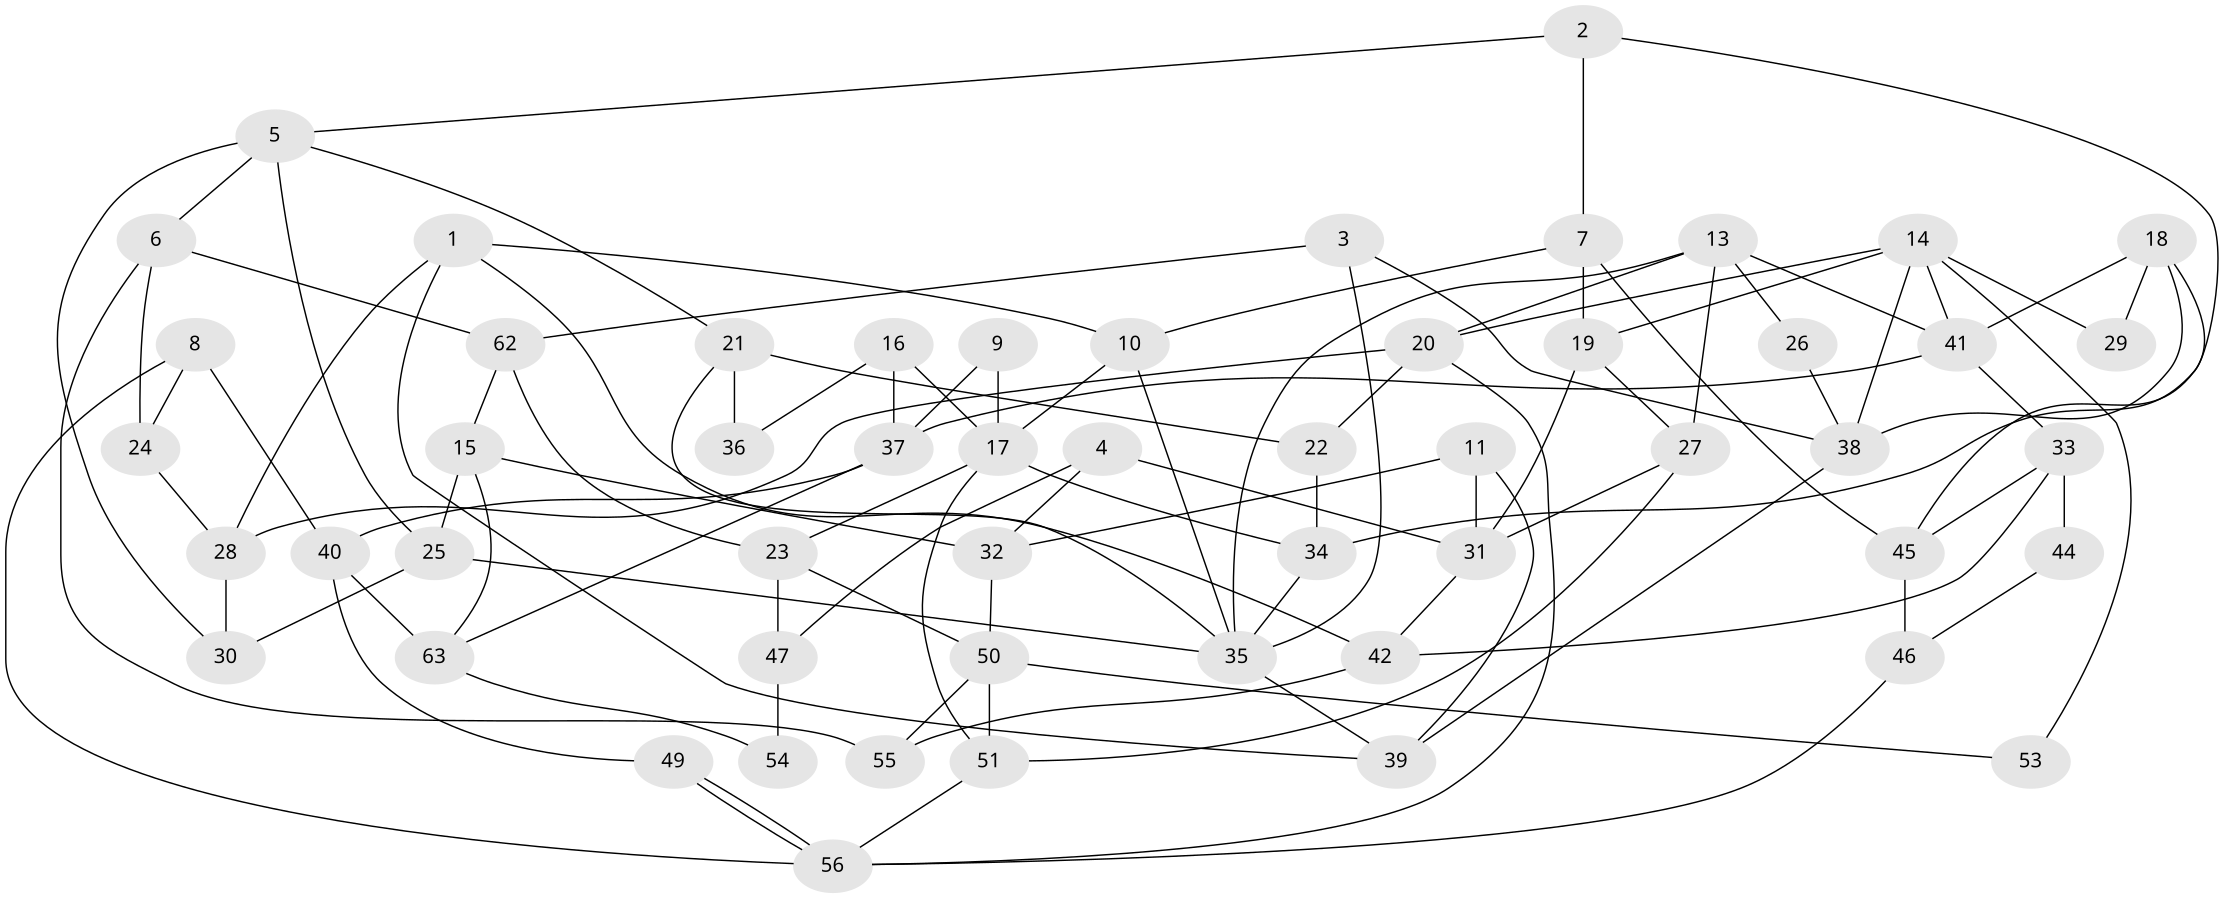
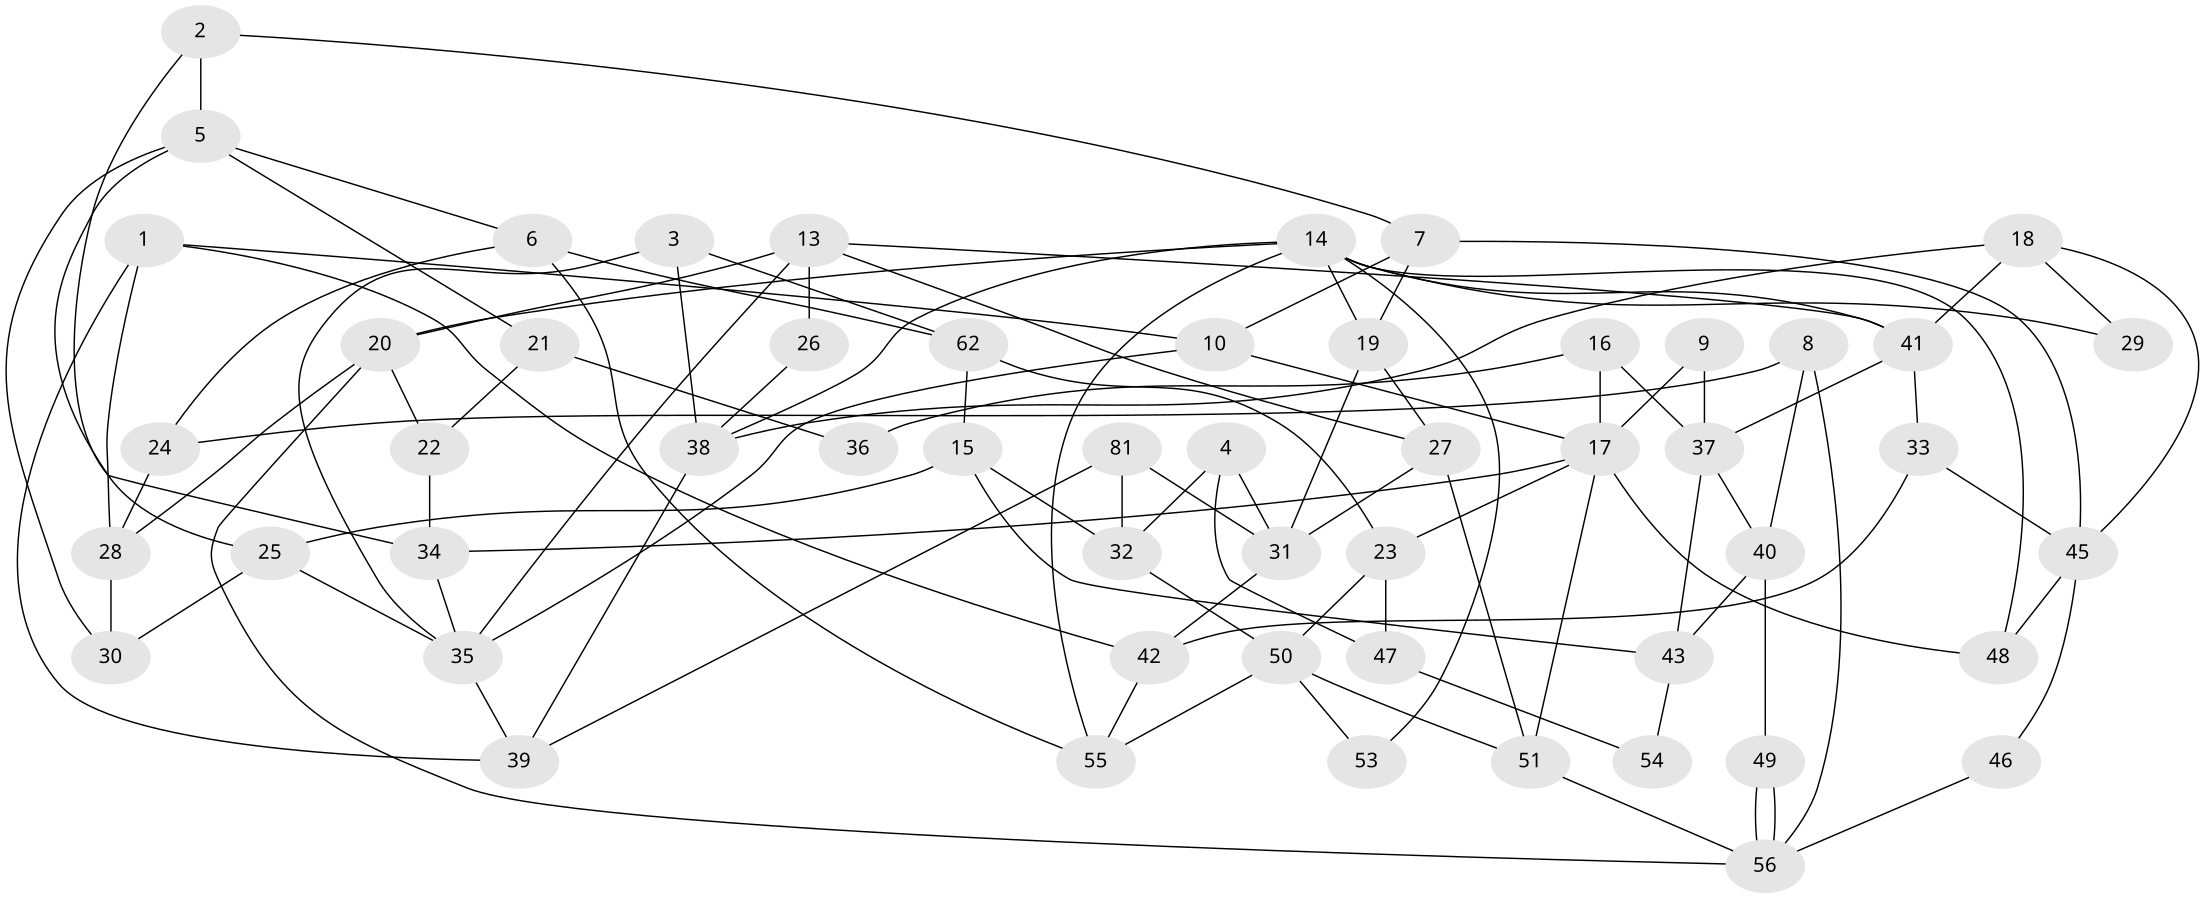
none -> (1064, 442)
(1476, 449) -> (1122, 449)
(900, 514) -> none
(2064, 553) -> none
(435, 658) -> (1674, 658)
none -> (1999, 658)
